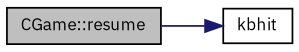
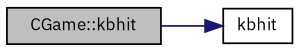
(84, 26) -> (84, 26)
